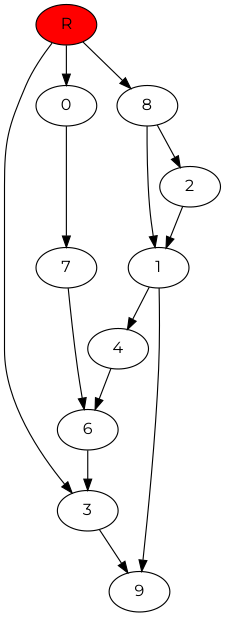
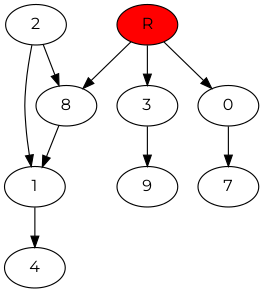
(166, 141) -> (49, 60)
(155, 424) -> none
(88, 430) -> none
